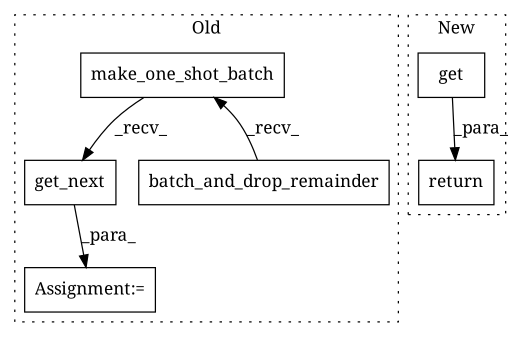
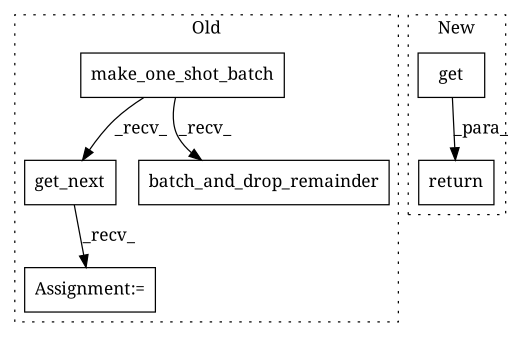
(244, 130) -> (175, 128)
(109, 236) -> (109, 236)
